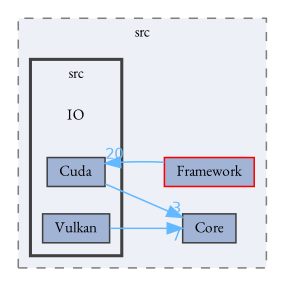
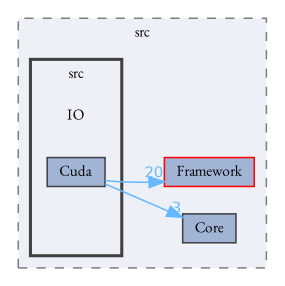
(143, 162) -> (131, 182)
(76, 228) -> none
